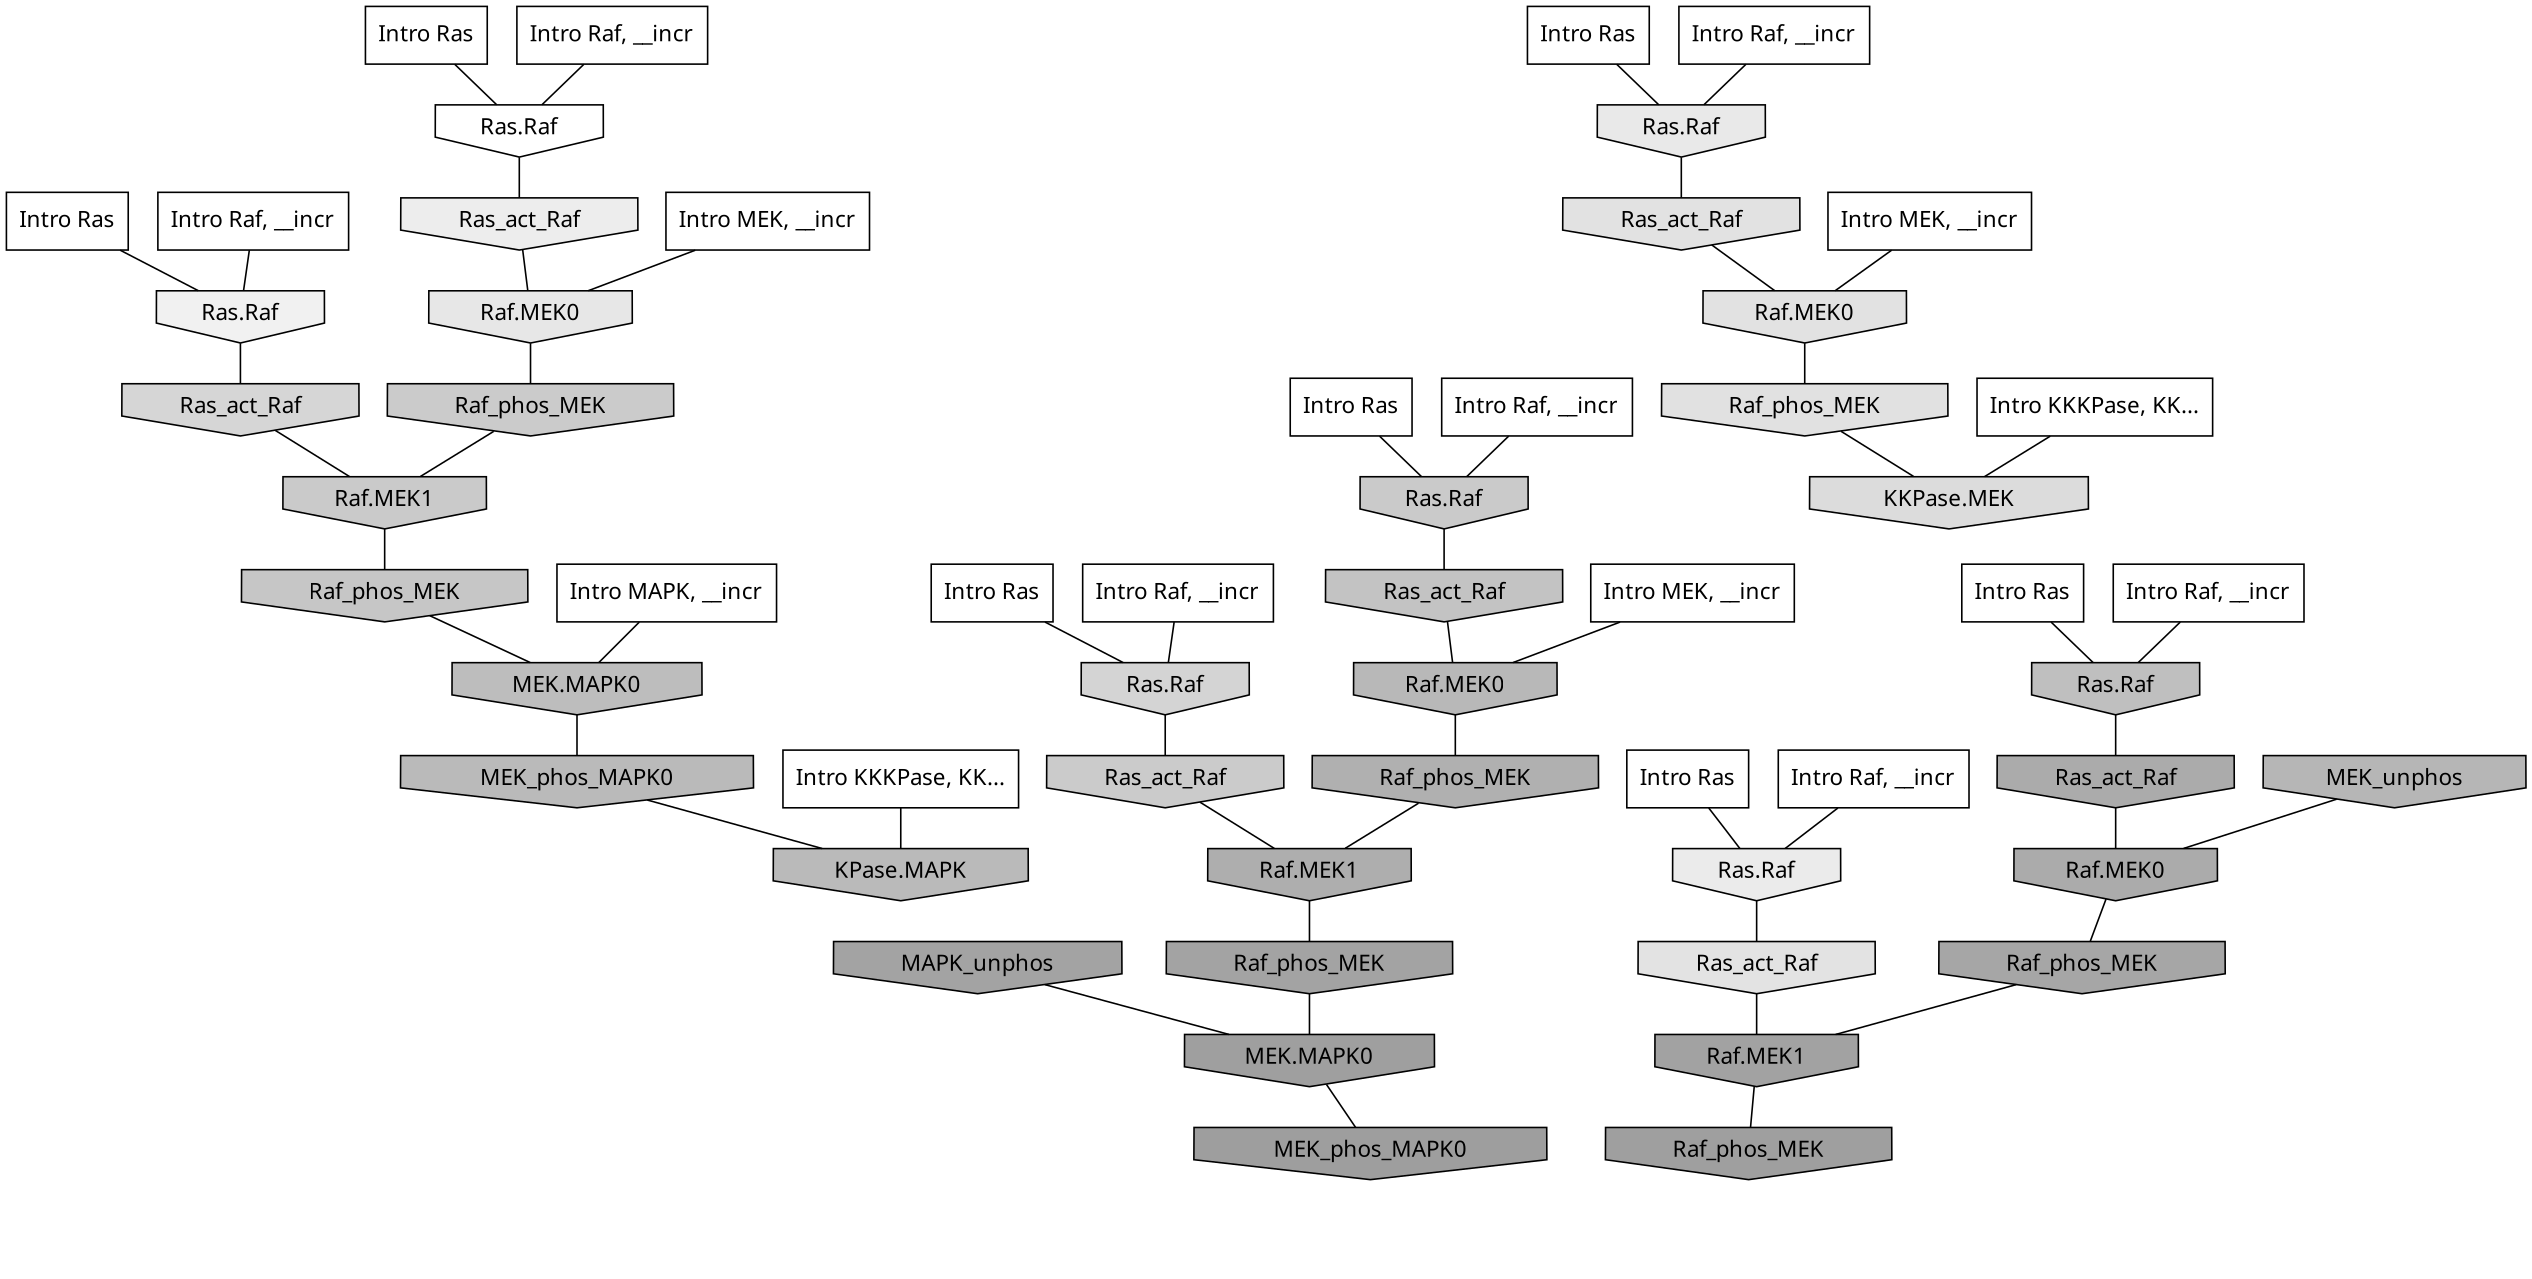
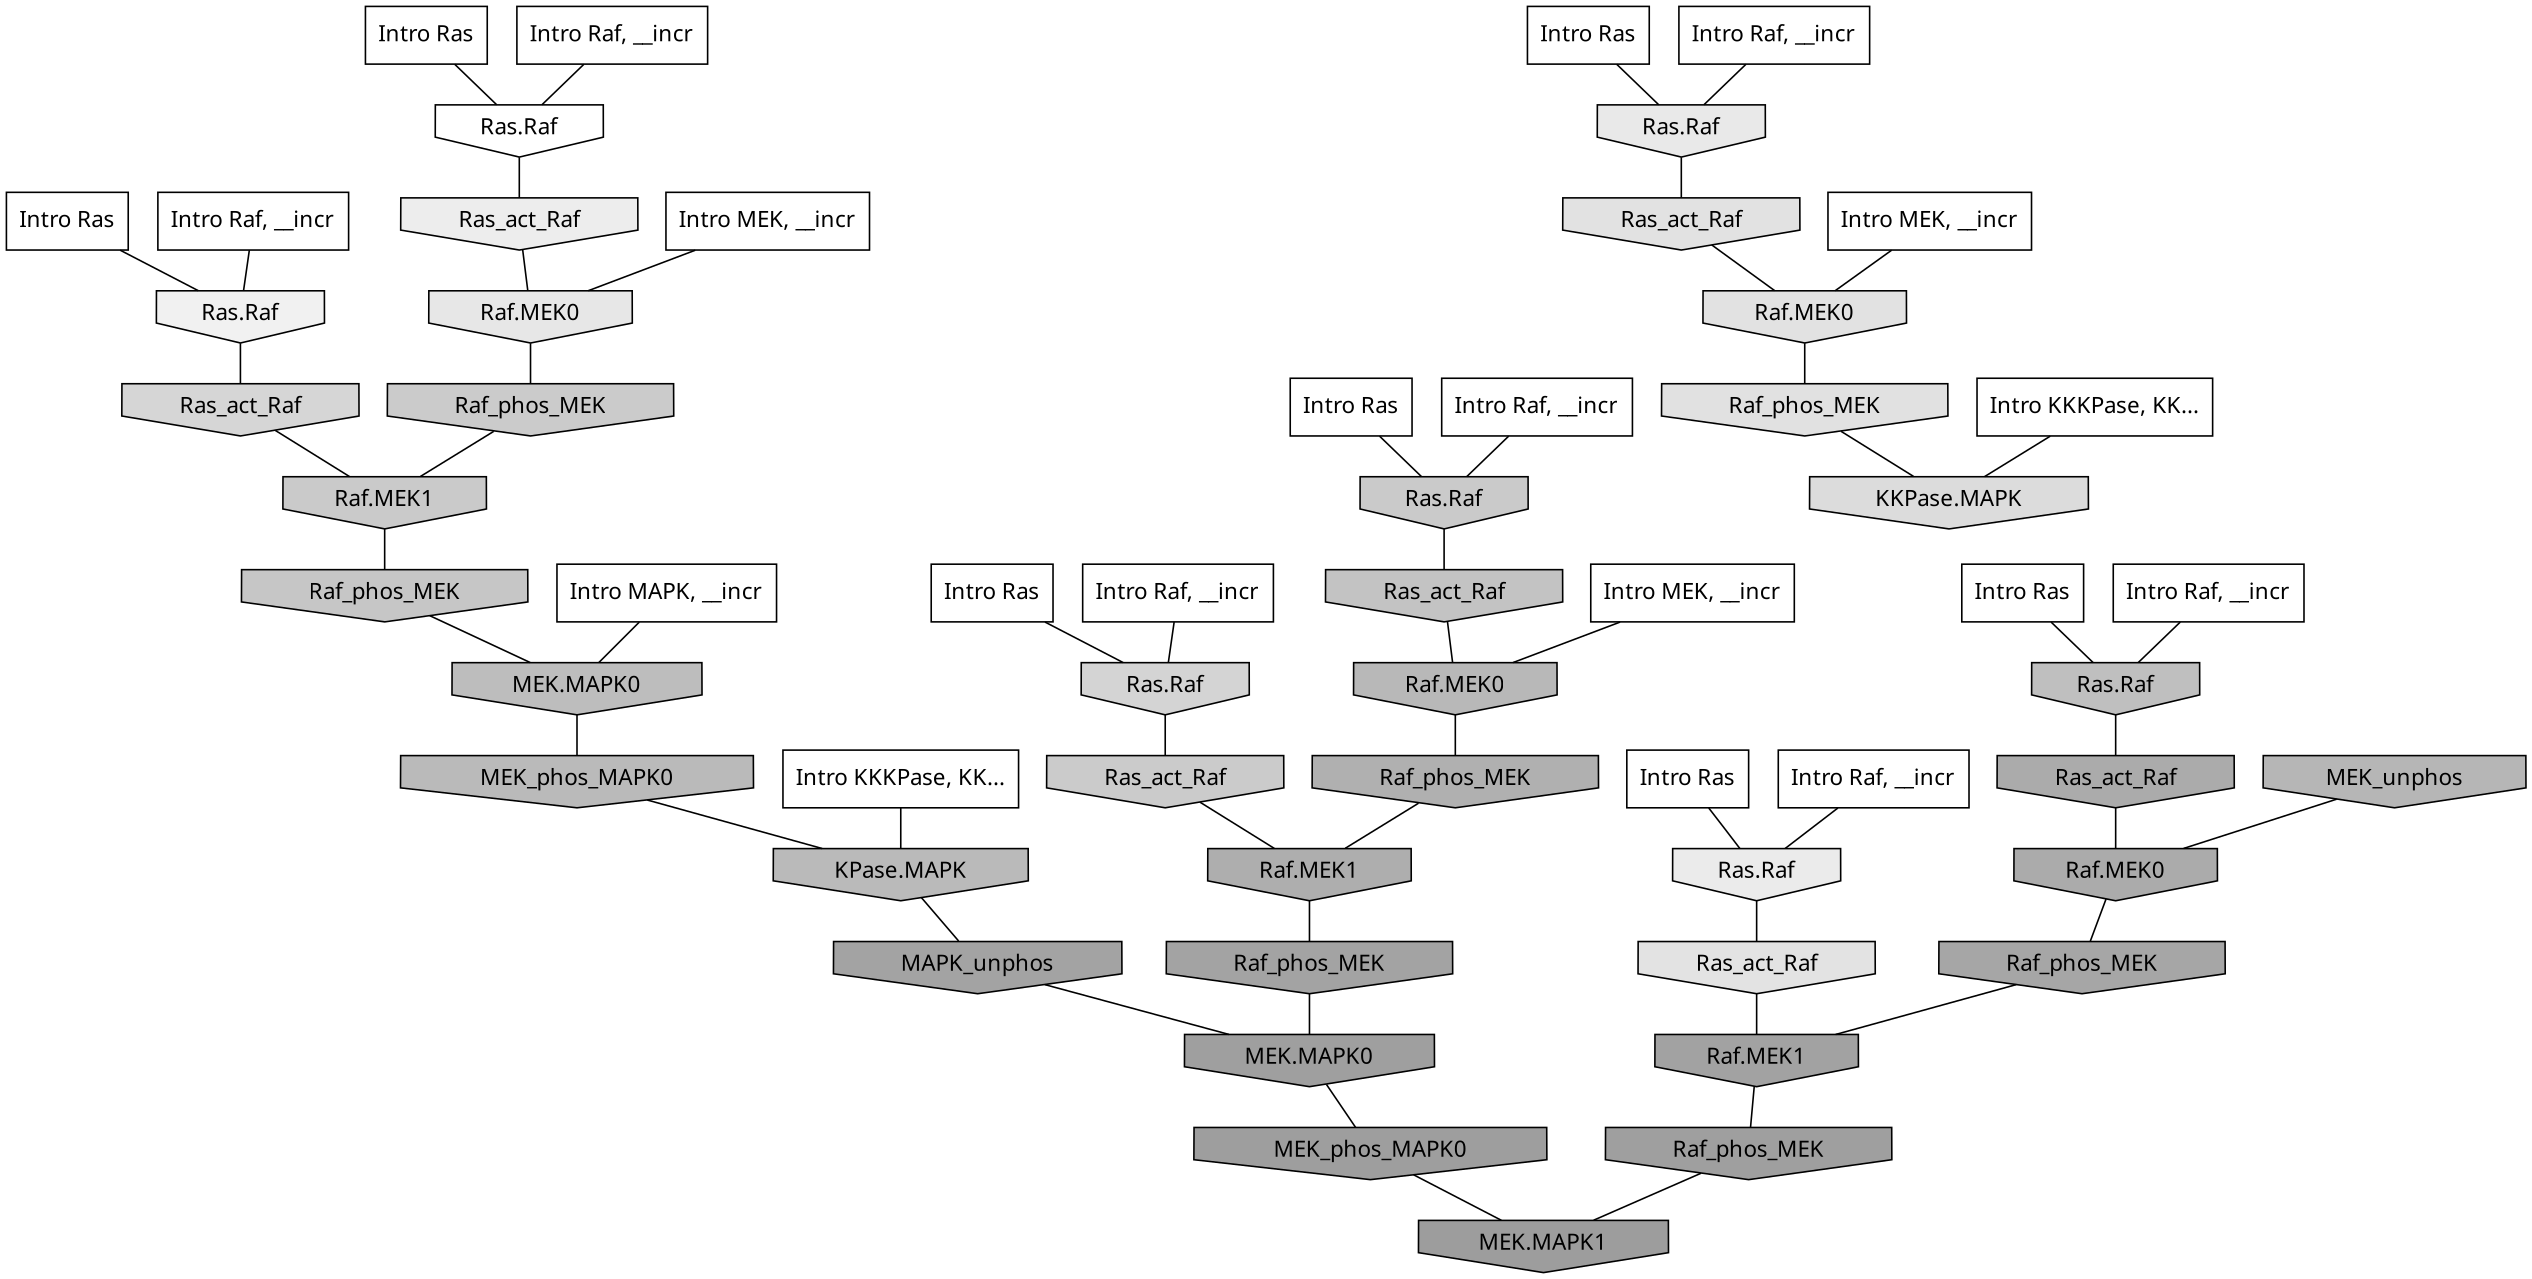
(1949, 500) -> (1949, 500)
none -> (940, 919)
none -> (1543, 1244)
